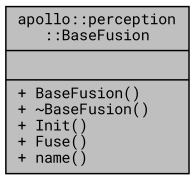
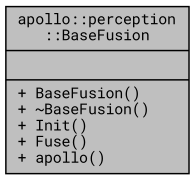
(53, 158) -> (62, 158)
